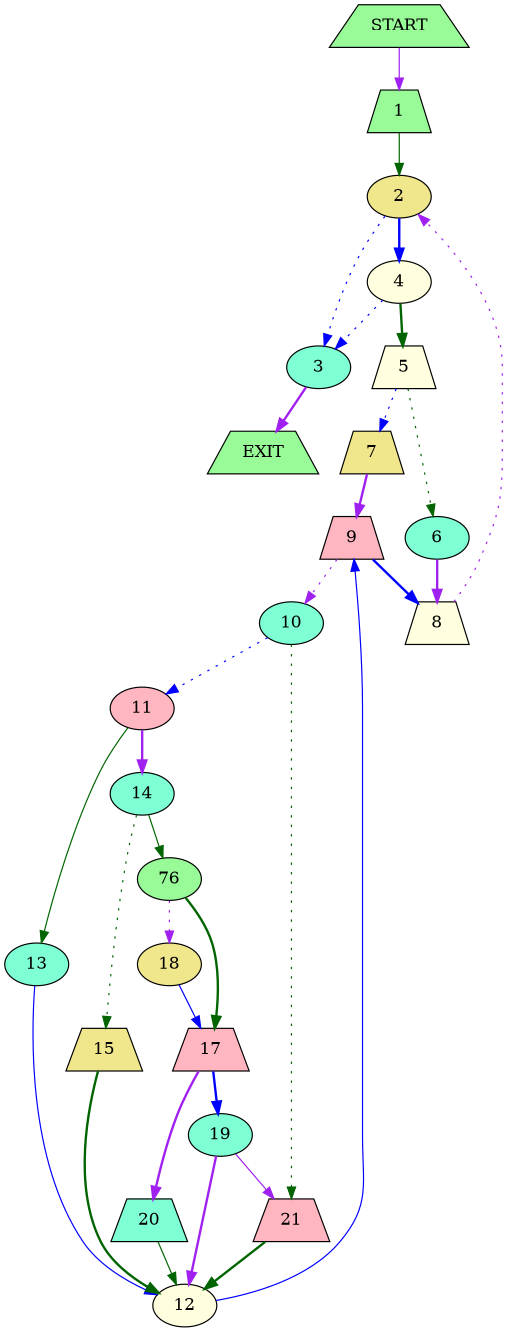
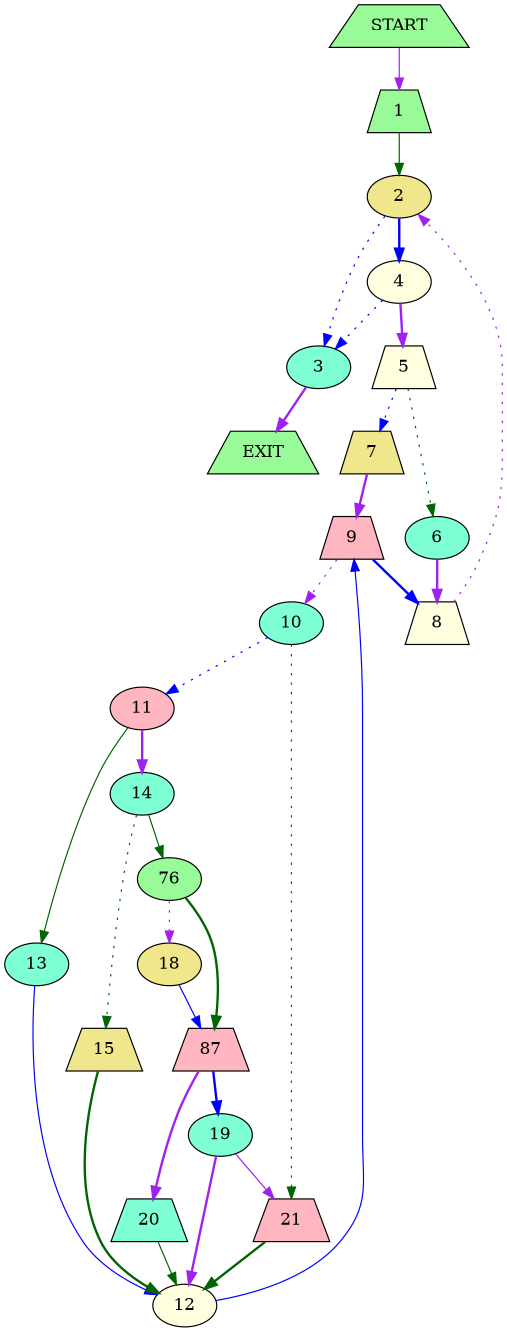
(401, 319) -> (401, 319)
(211, 1050) -> (211, 1050)
